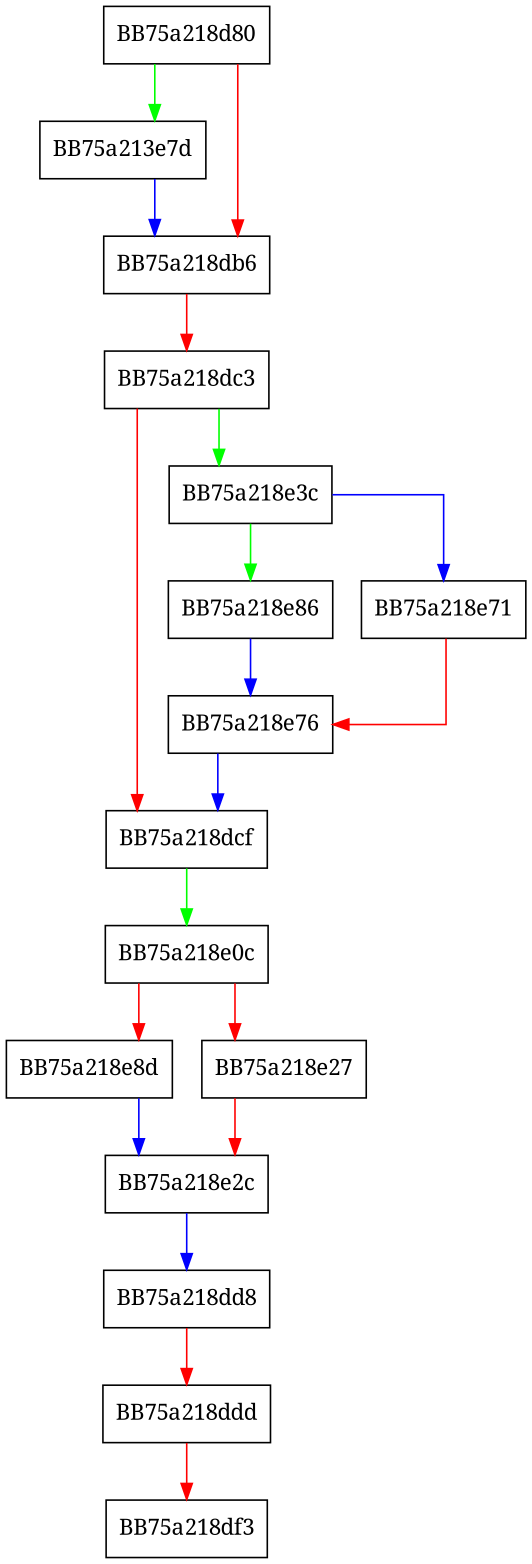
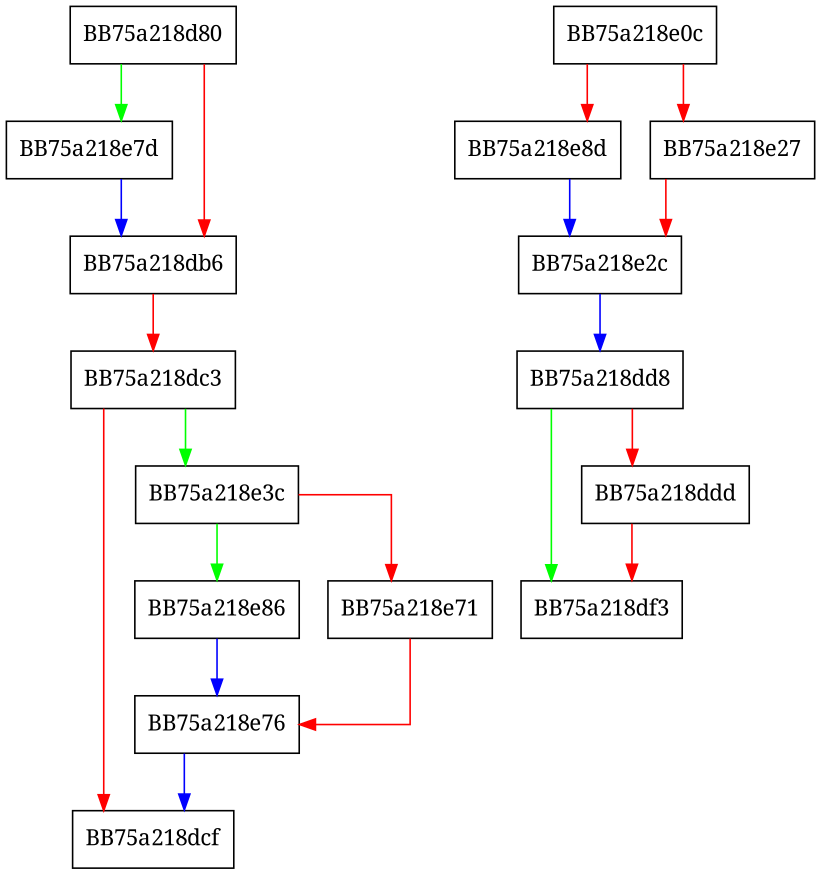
(123, 150) -> (89, 150)
none -> (551, 487)
(423, 495) -> (380, 495)
(187, 889) -> none
